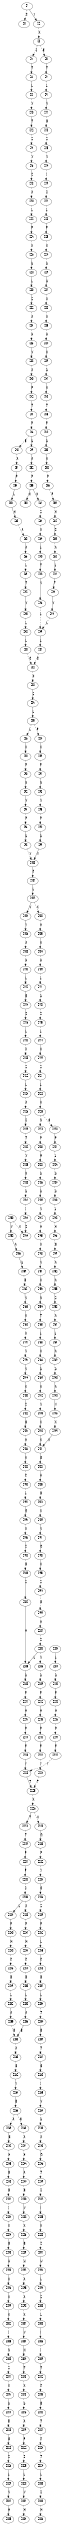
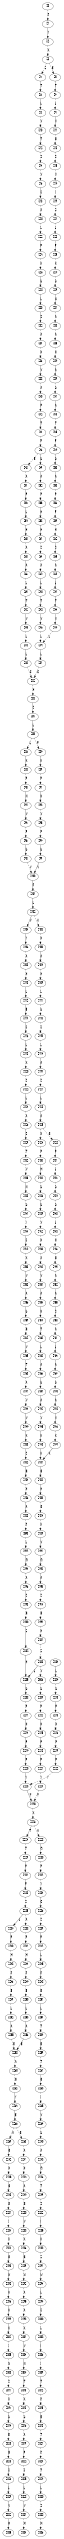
(26, 14) -> (48, 14)
(35, 494) -> (40, 529)
(17, 1227) -> (26, 1258)
(26, 1316) -> (26, 1365)
(25, 1485) -> (26, 1534)
(40, 1667) -> (40, 1680)
(40, 2253) -> (41, 2266)
